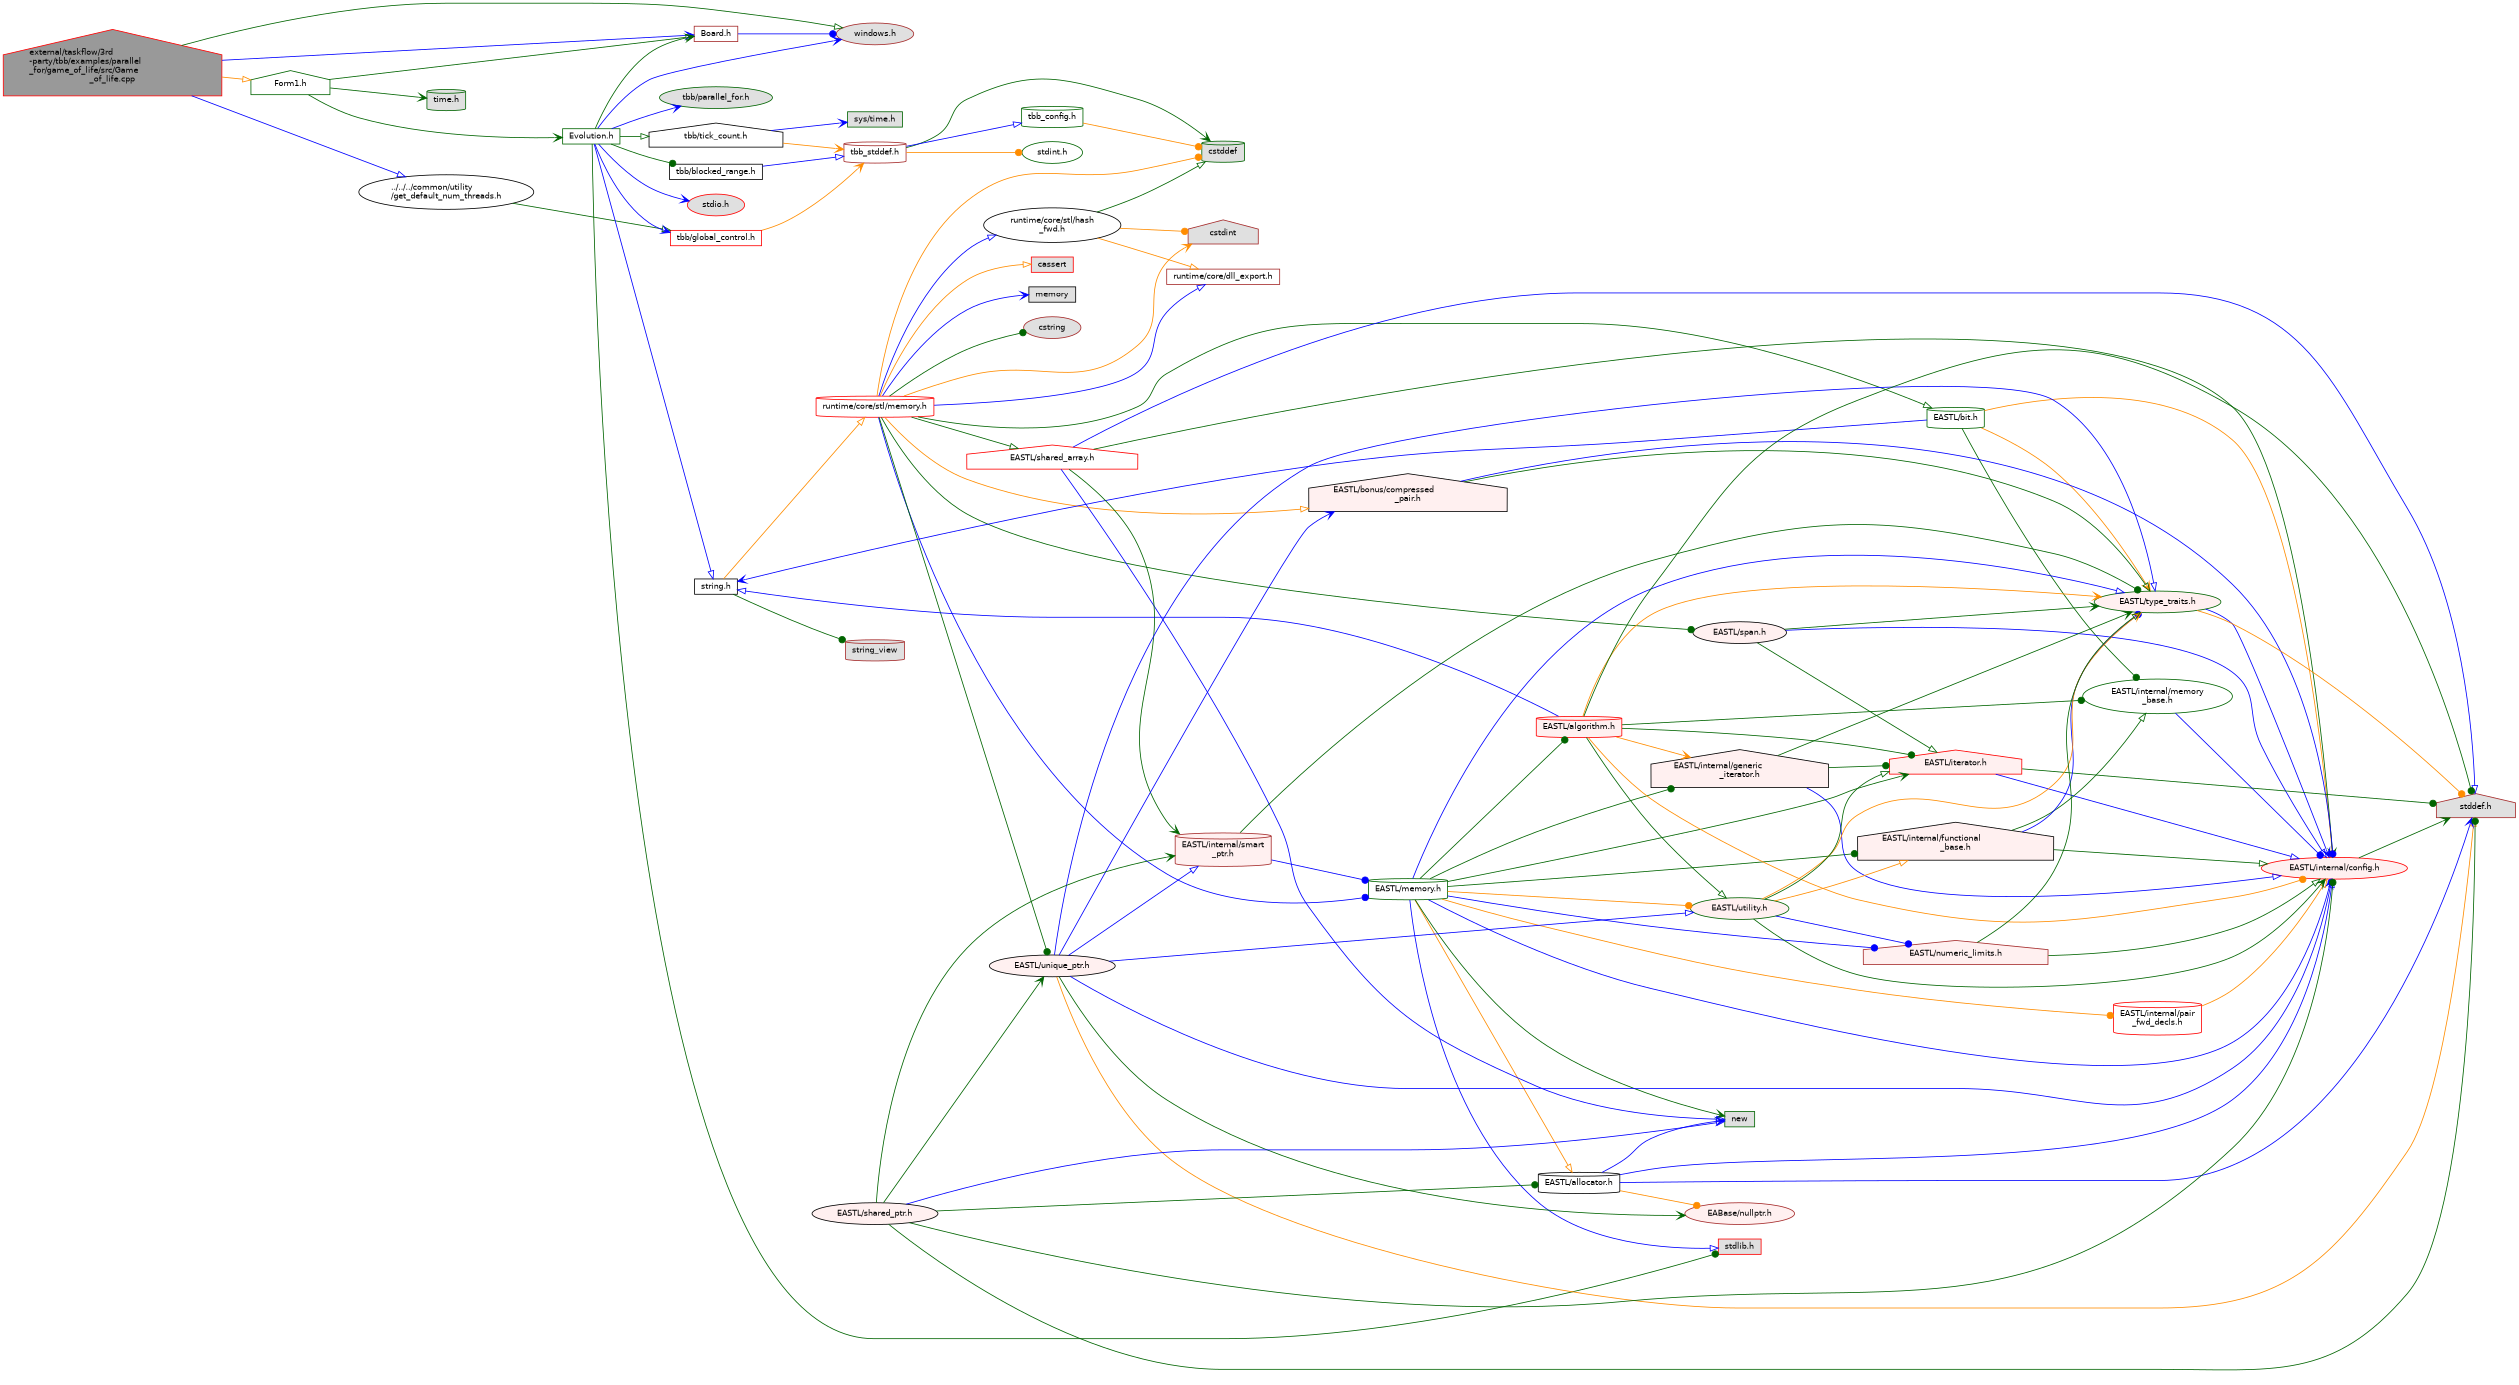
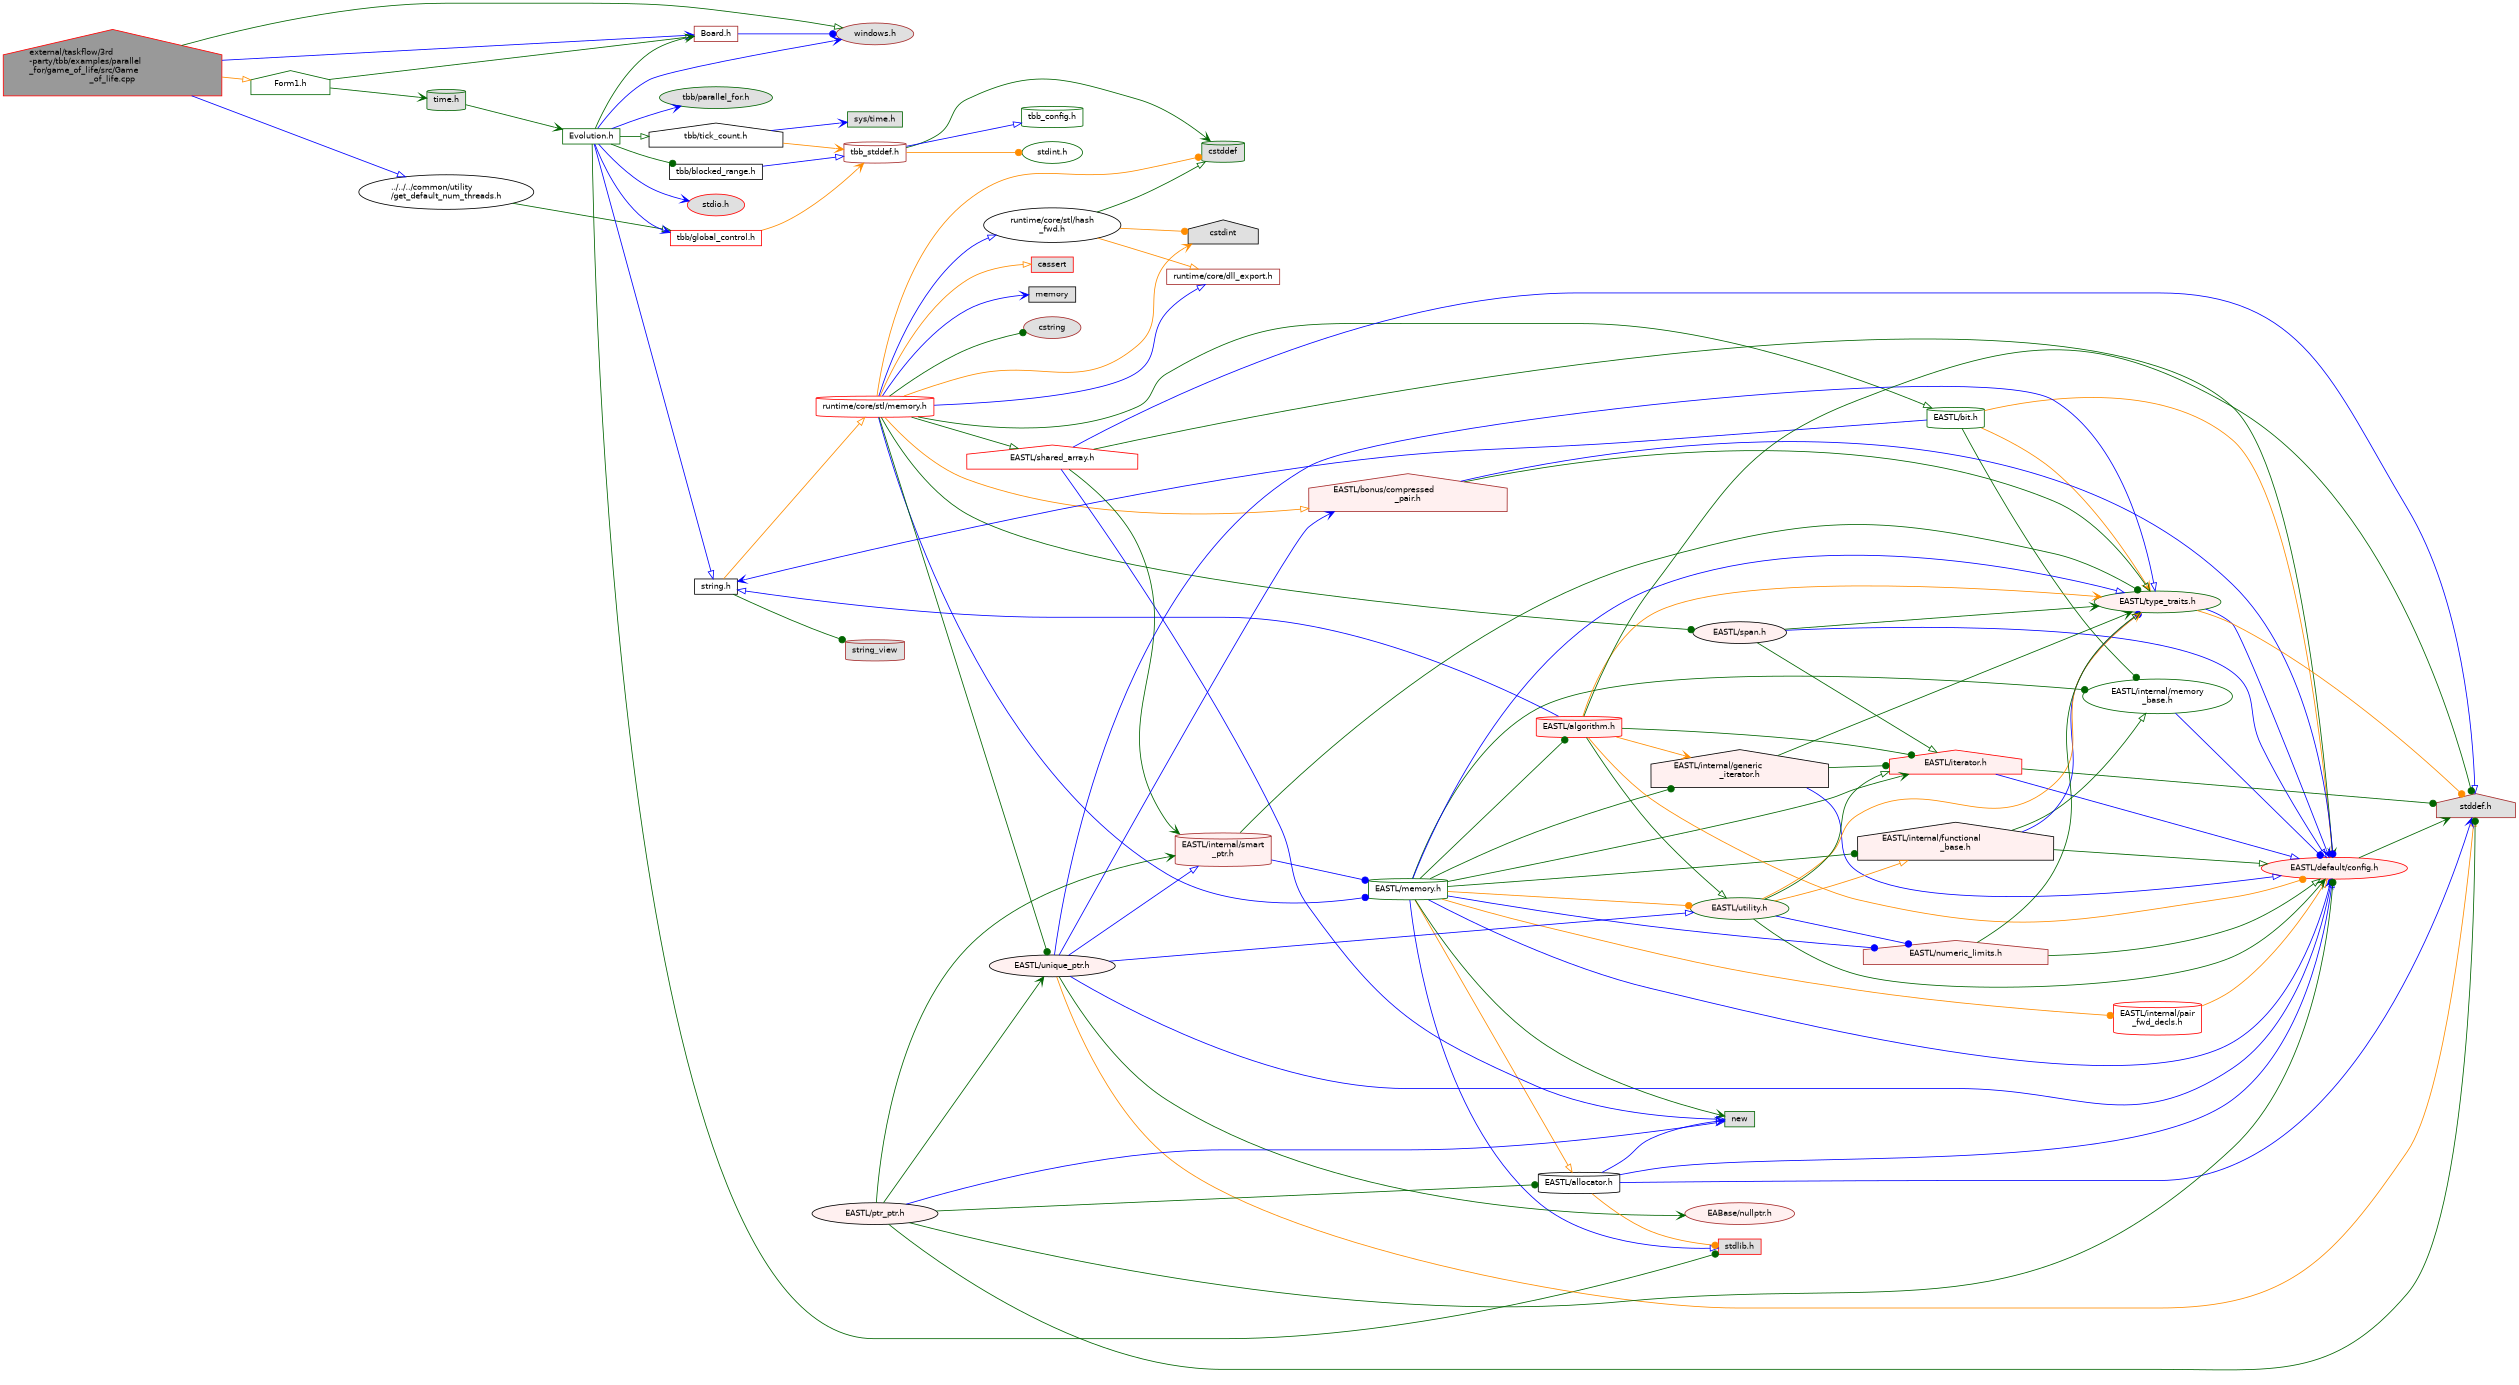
(428, 131) -> (510, 116)
(1139, 135) -> none
(1223, 233) -> (1223, 233)
(1408, 495) -> (1408, 495)
(1850, 713) -> (1700, 679)
(2334, 868) -> (2334, 868)
(1657, 1198) -> (1647, 1230)
(875, 1214) -> (875, 1214)
